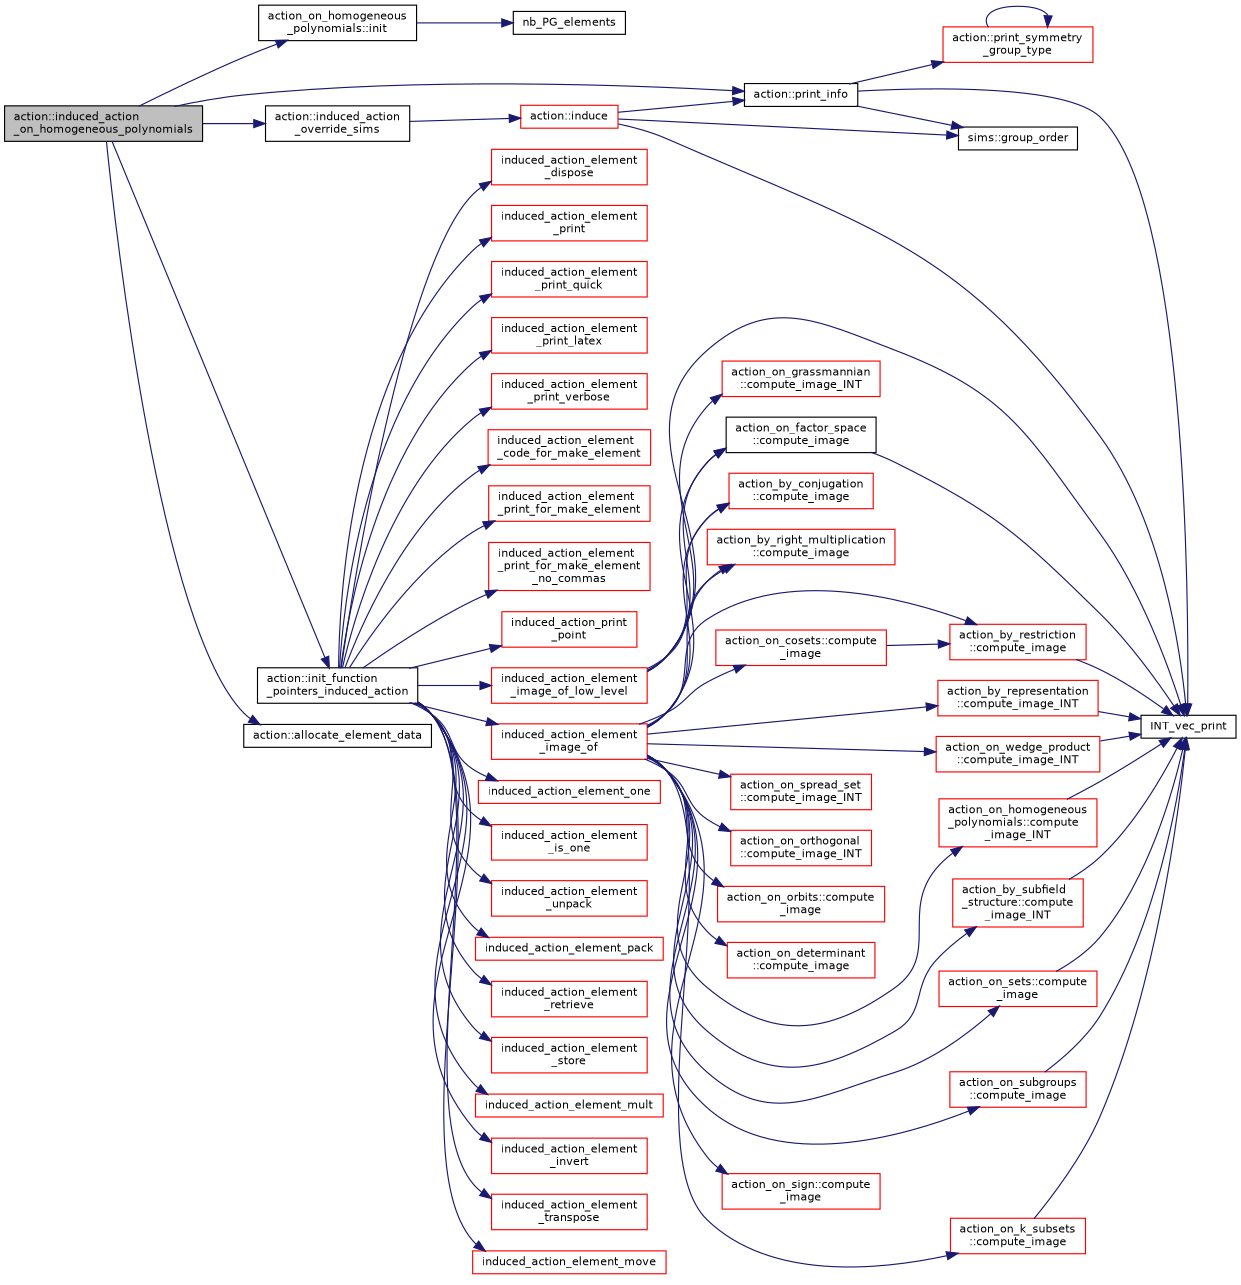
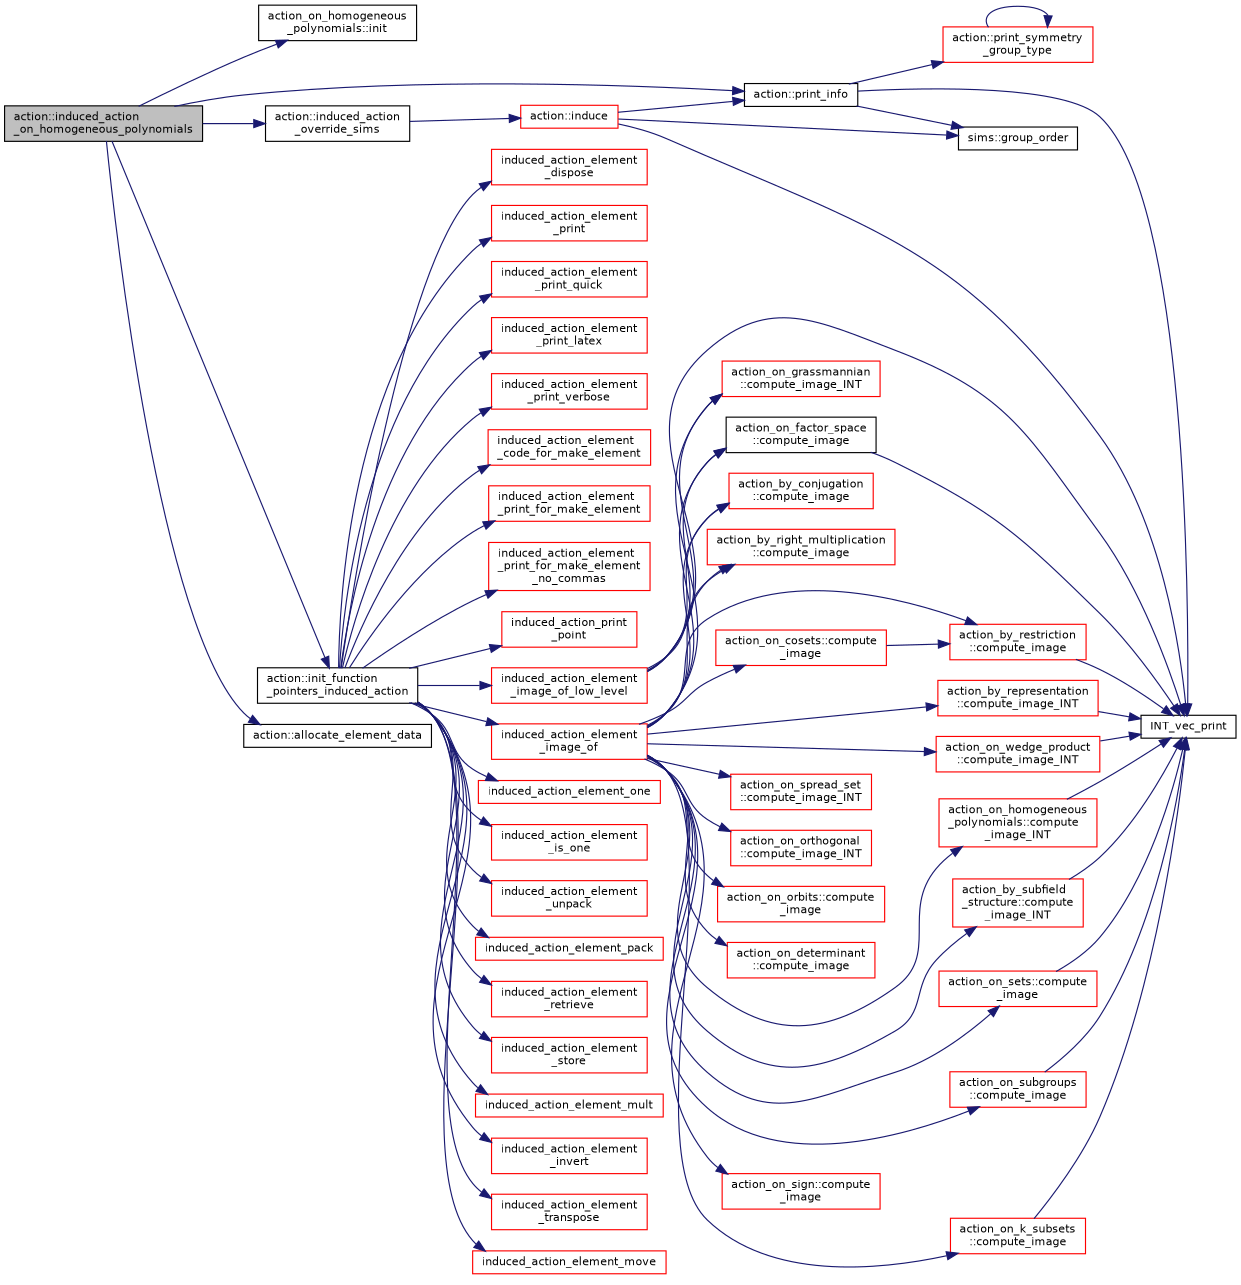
(569, 23) -> none
none -> (688, 568)
